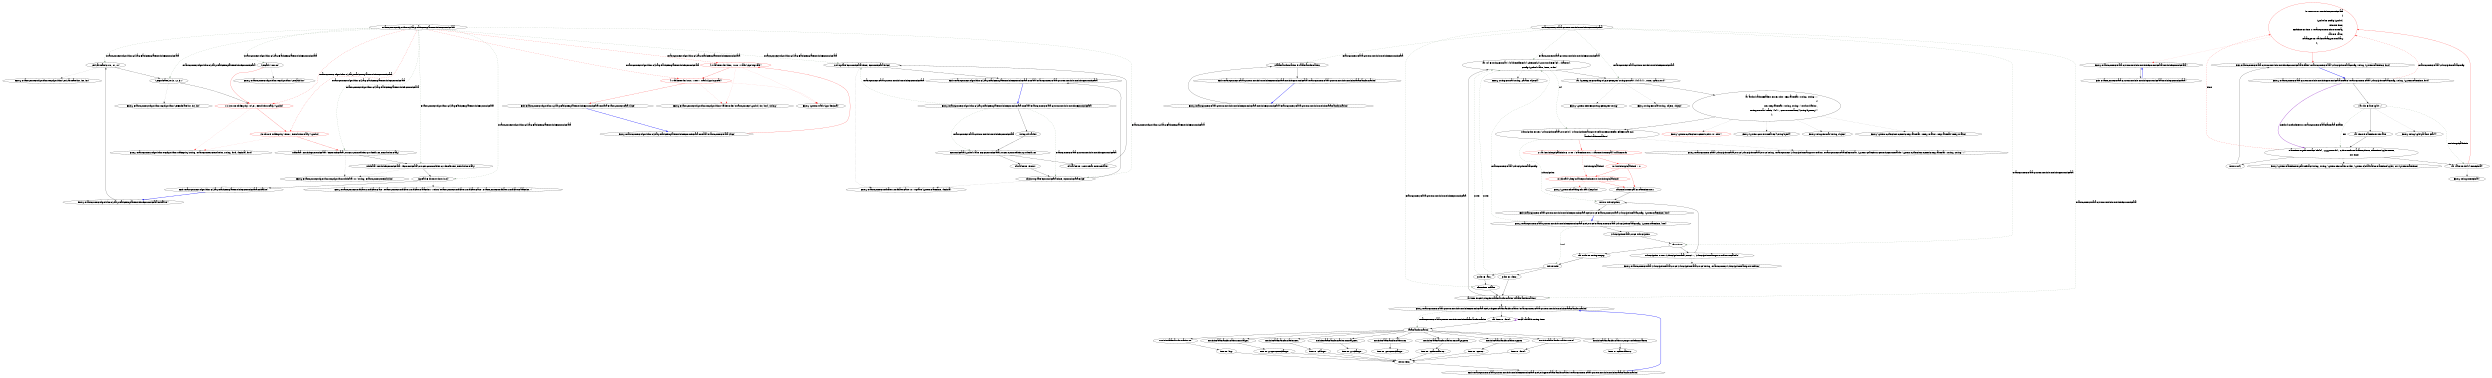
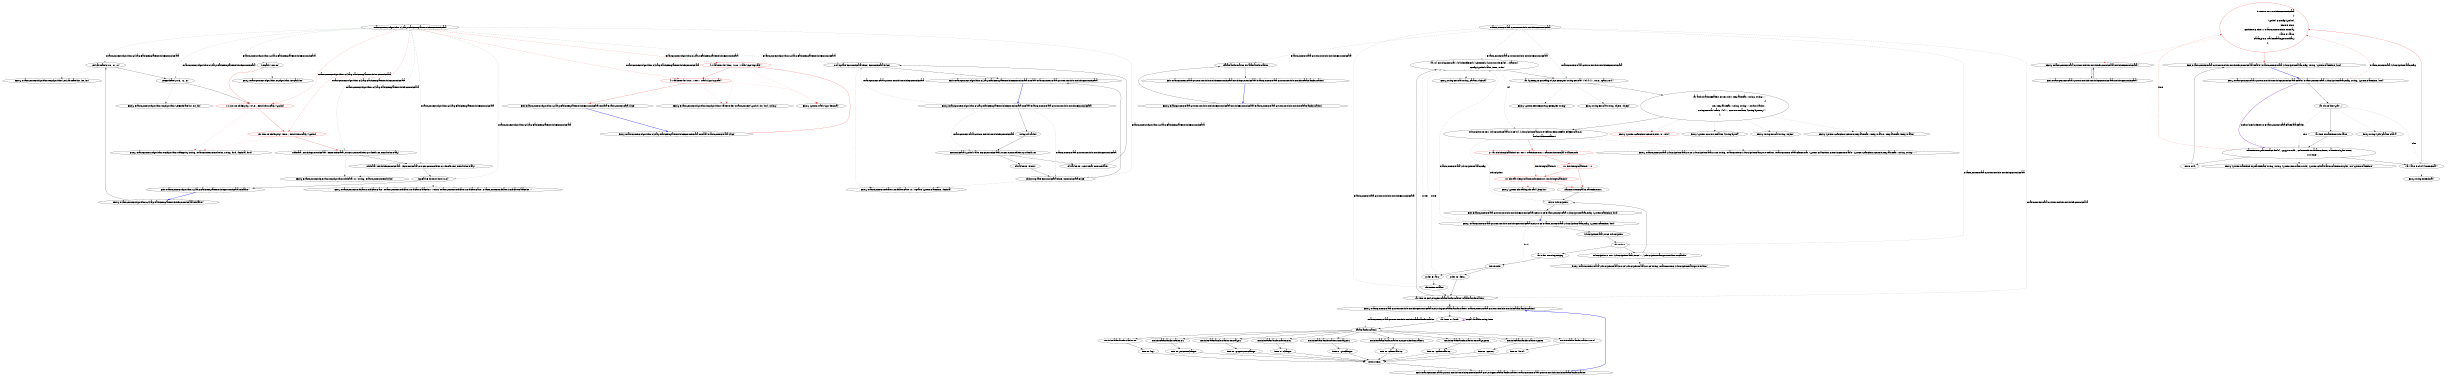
(2458, 143) -> (2414, 143)
none -> (1383, 356)
none -> (1282, 357)
